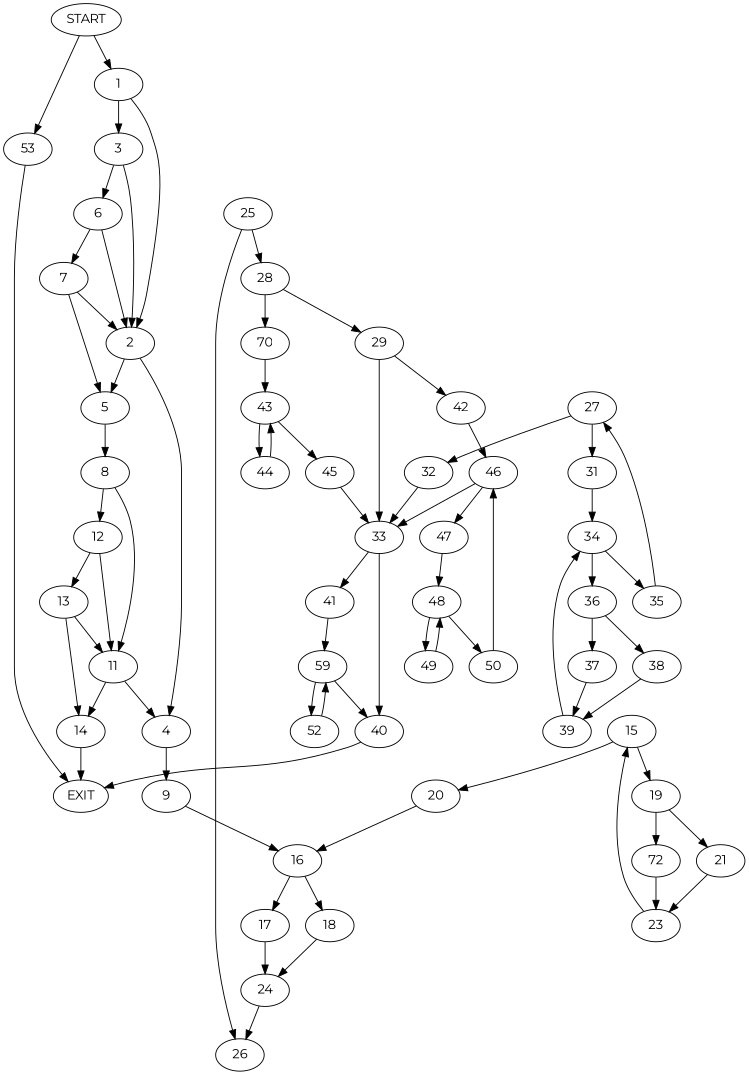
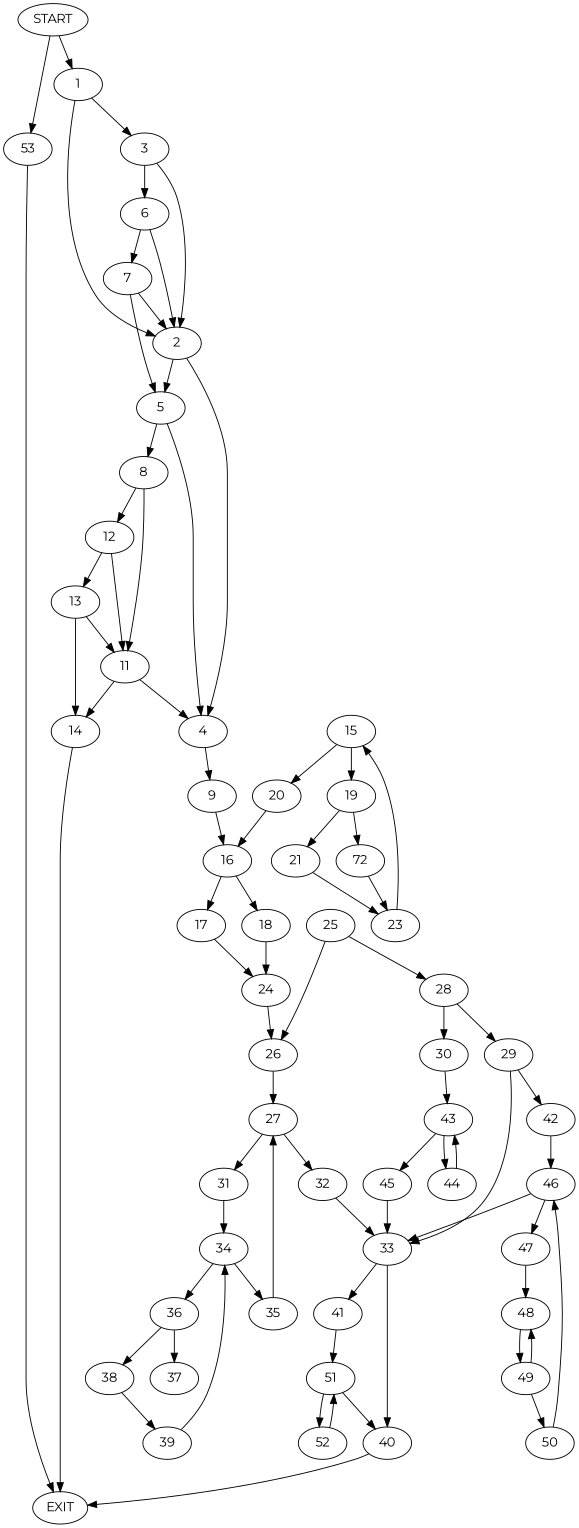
(265, 343) -> (444, 1055)
none -> (193, 563)
(462, 631) -> (536, 1406)
(323, 667) -> (331, 1378)
(581, 695) -> none
none -> (273, 1083)
